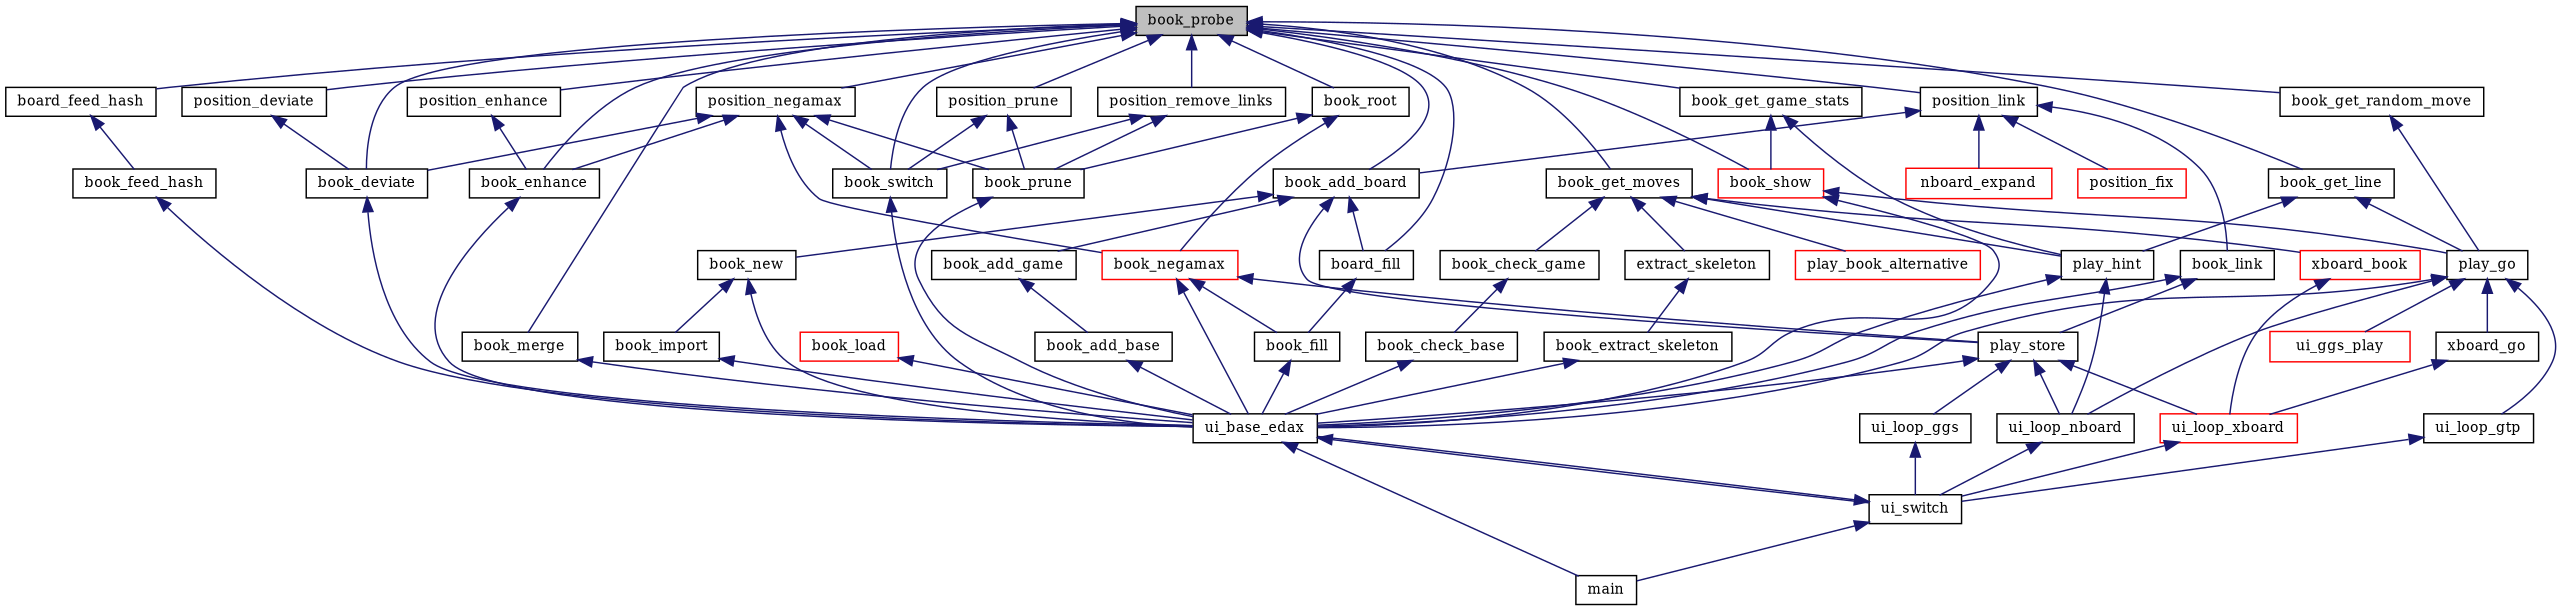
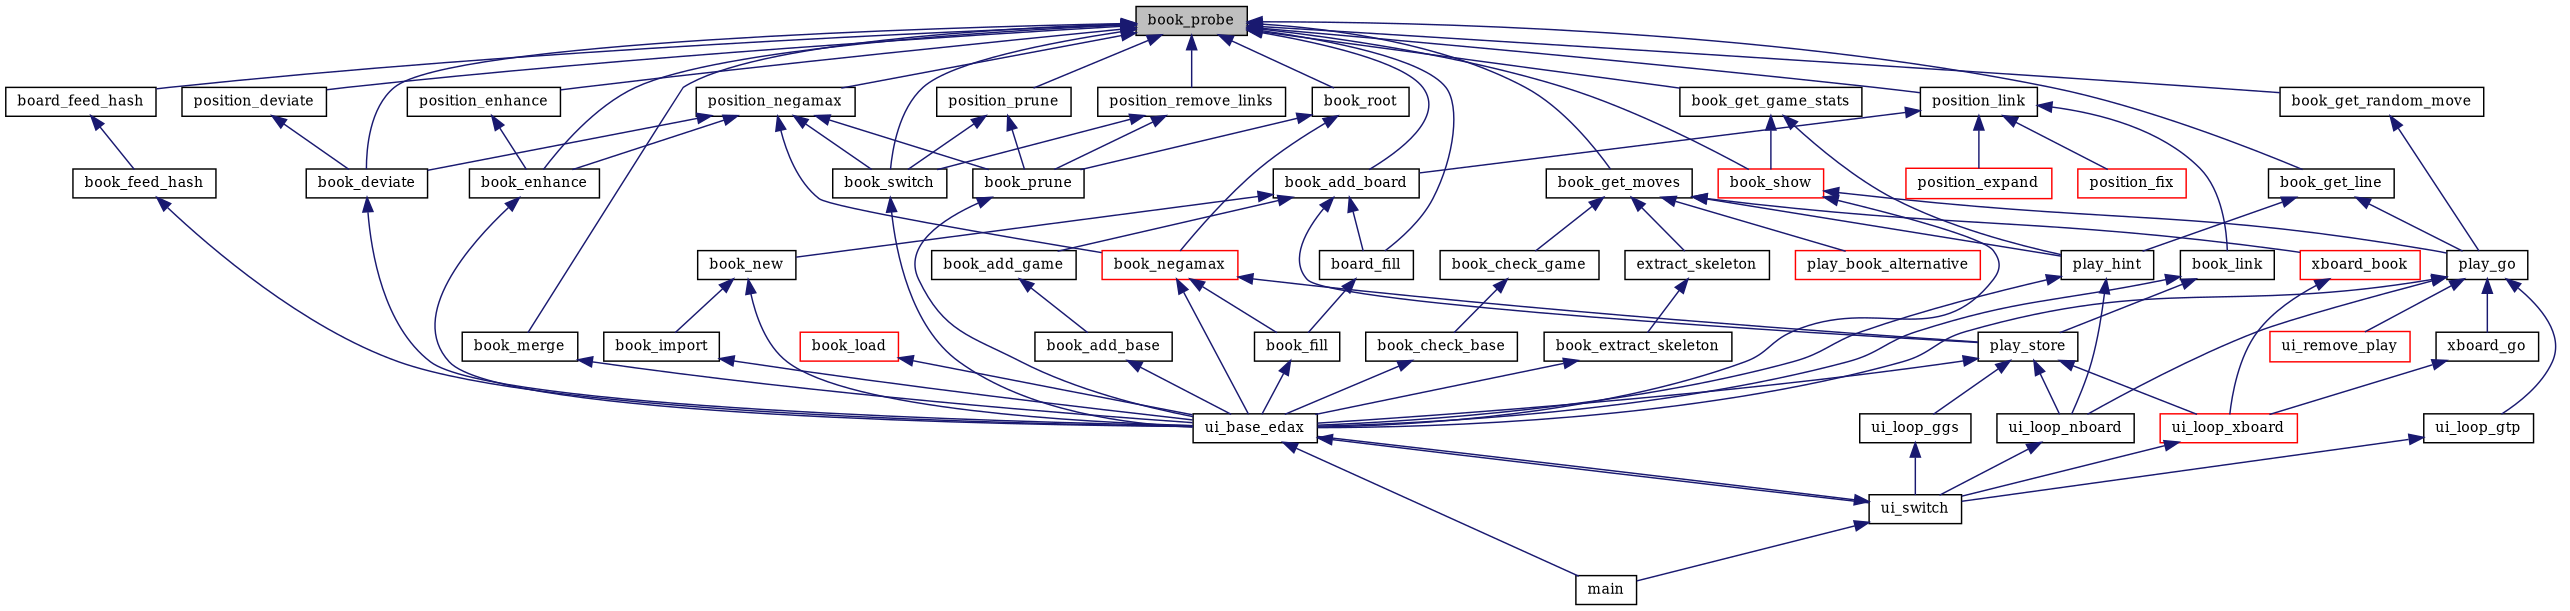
(1979, 183) -> (1979, 183)
(2340, 347) -> (2340, 347)
